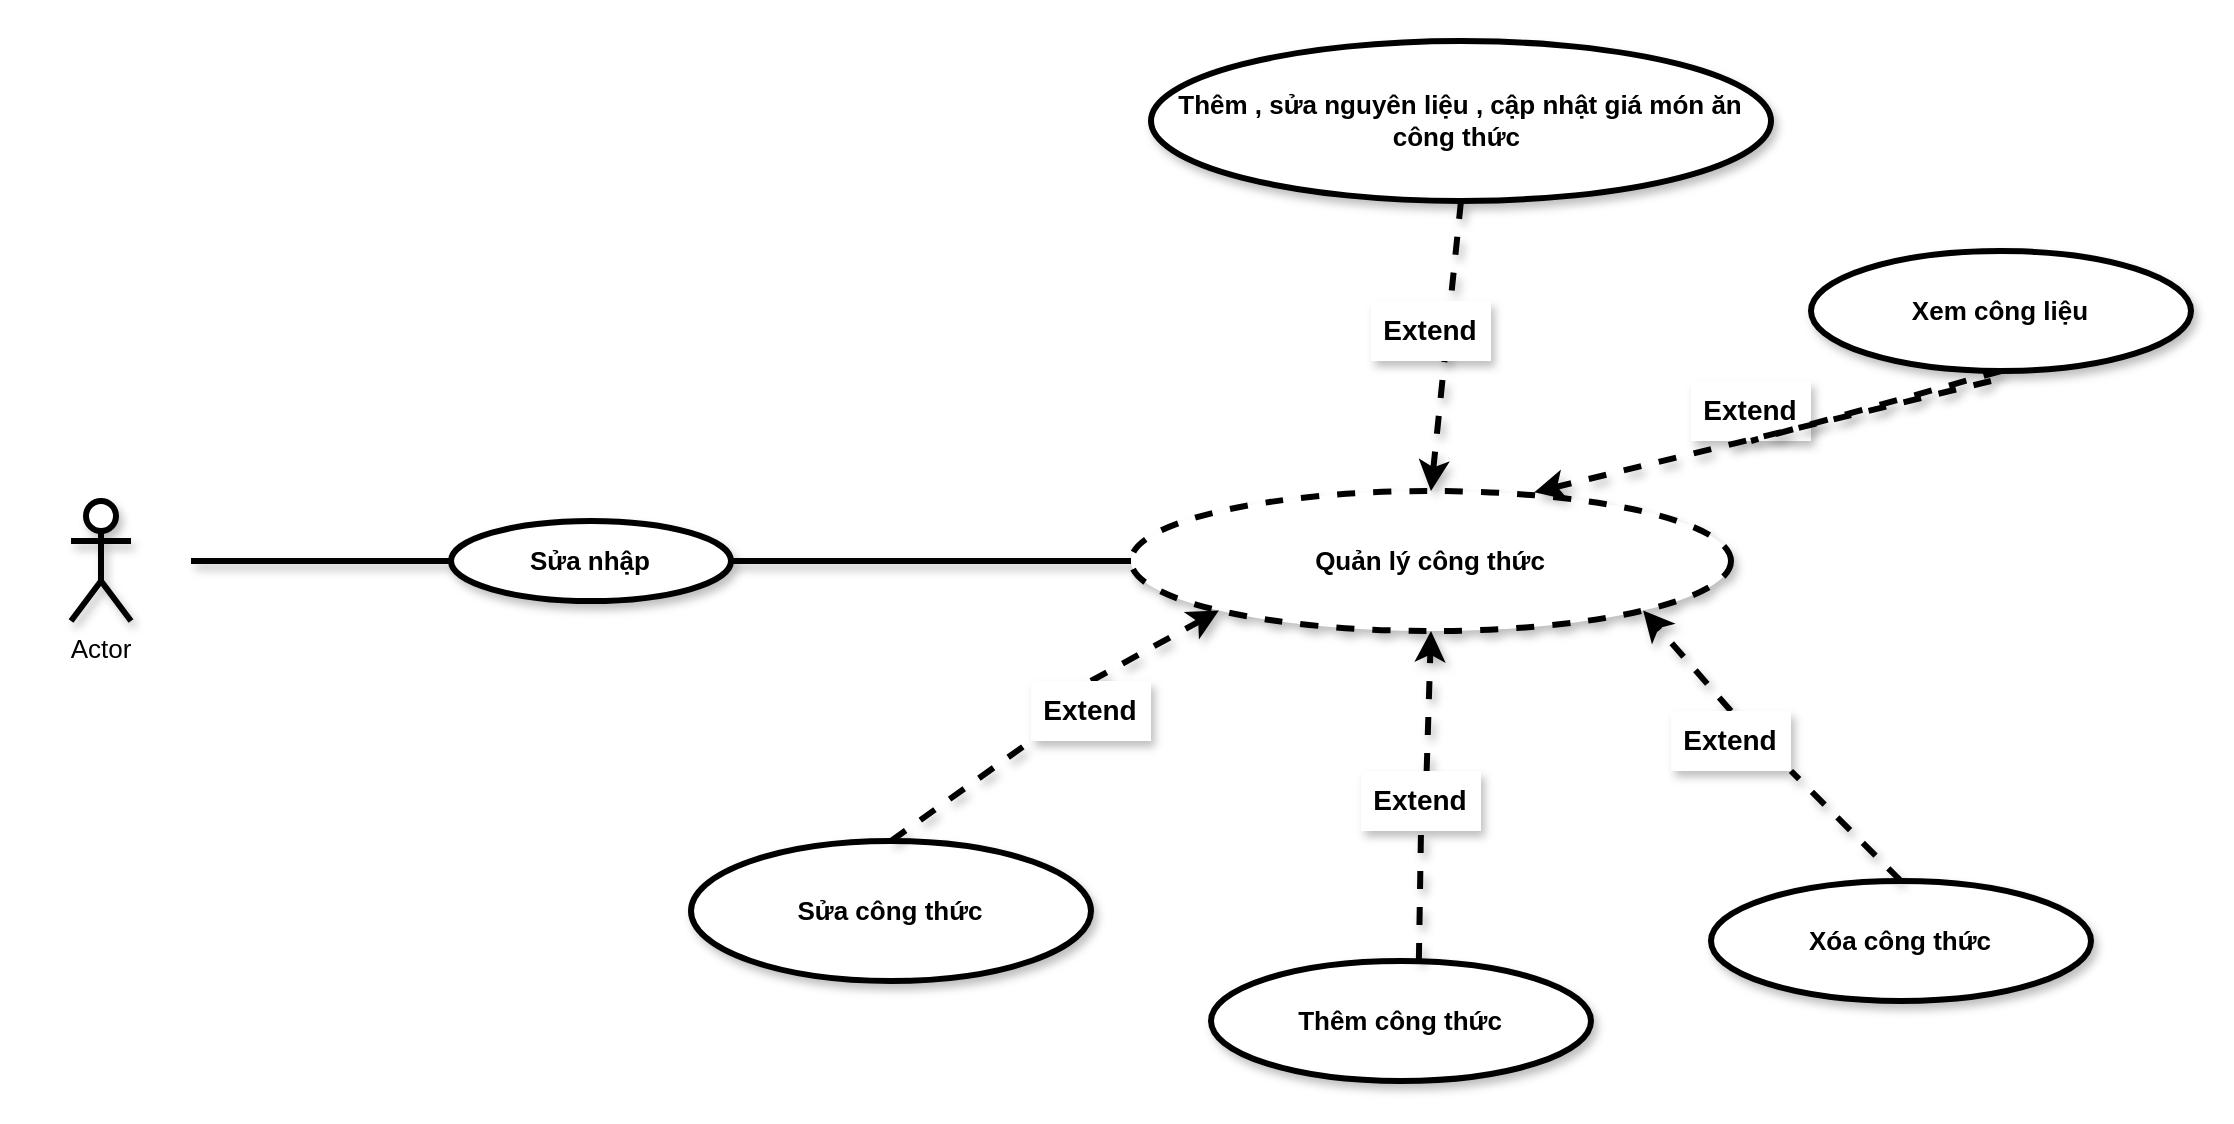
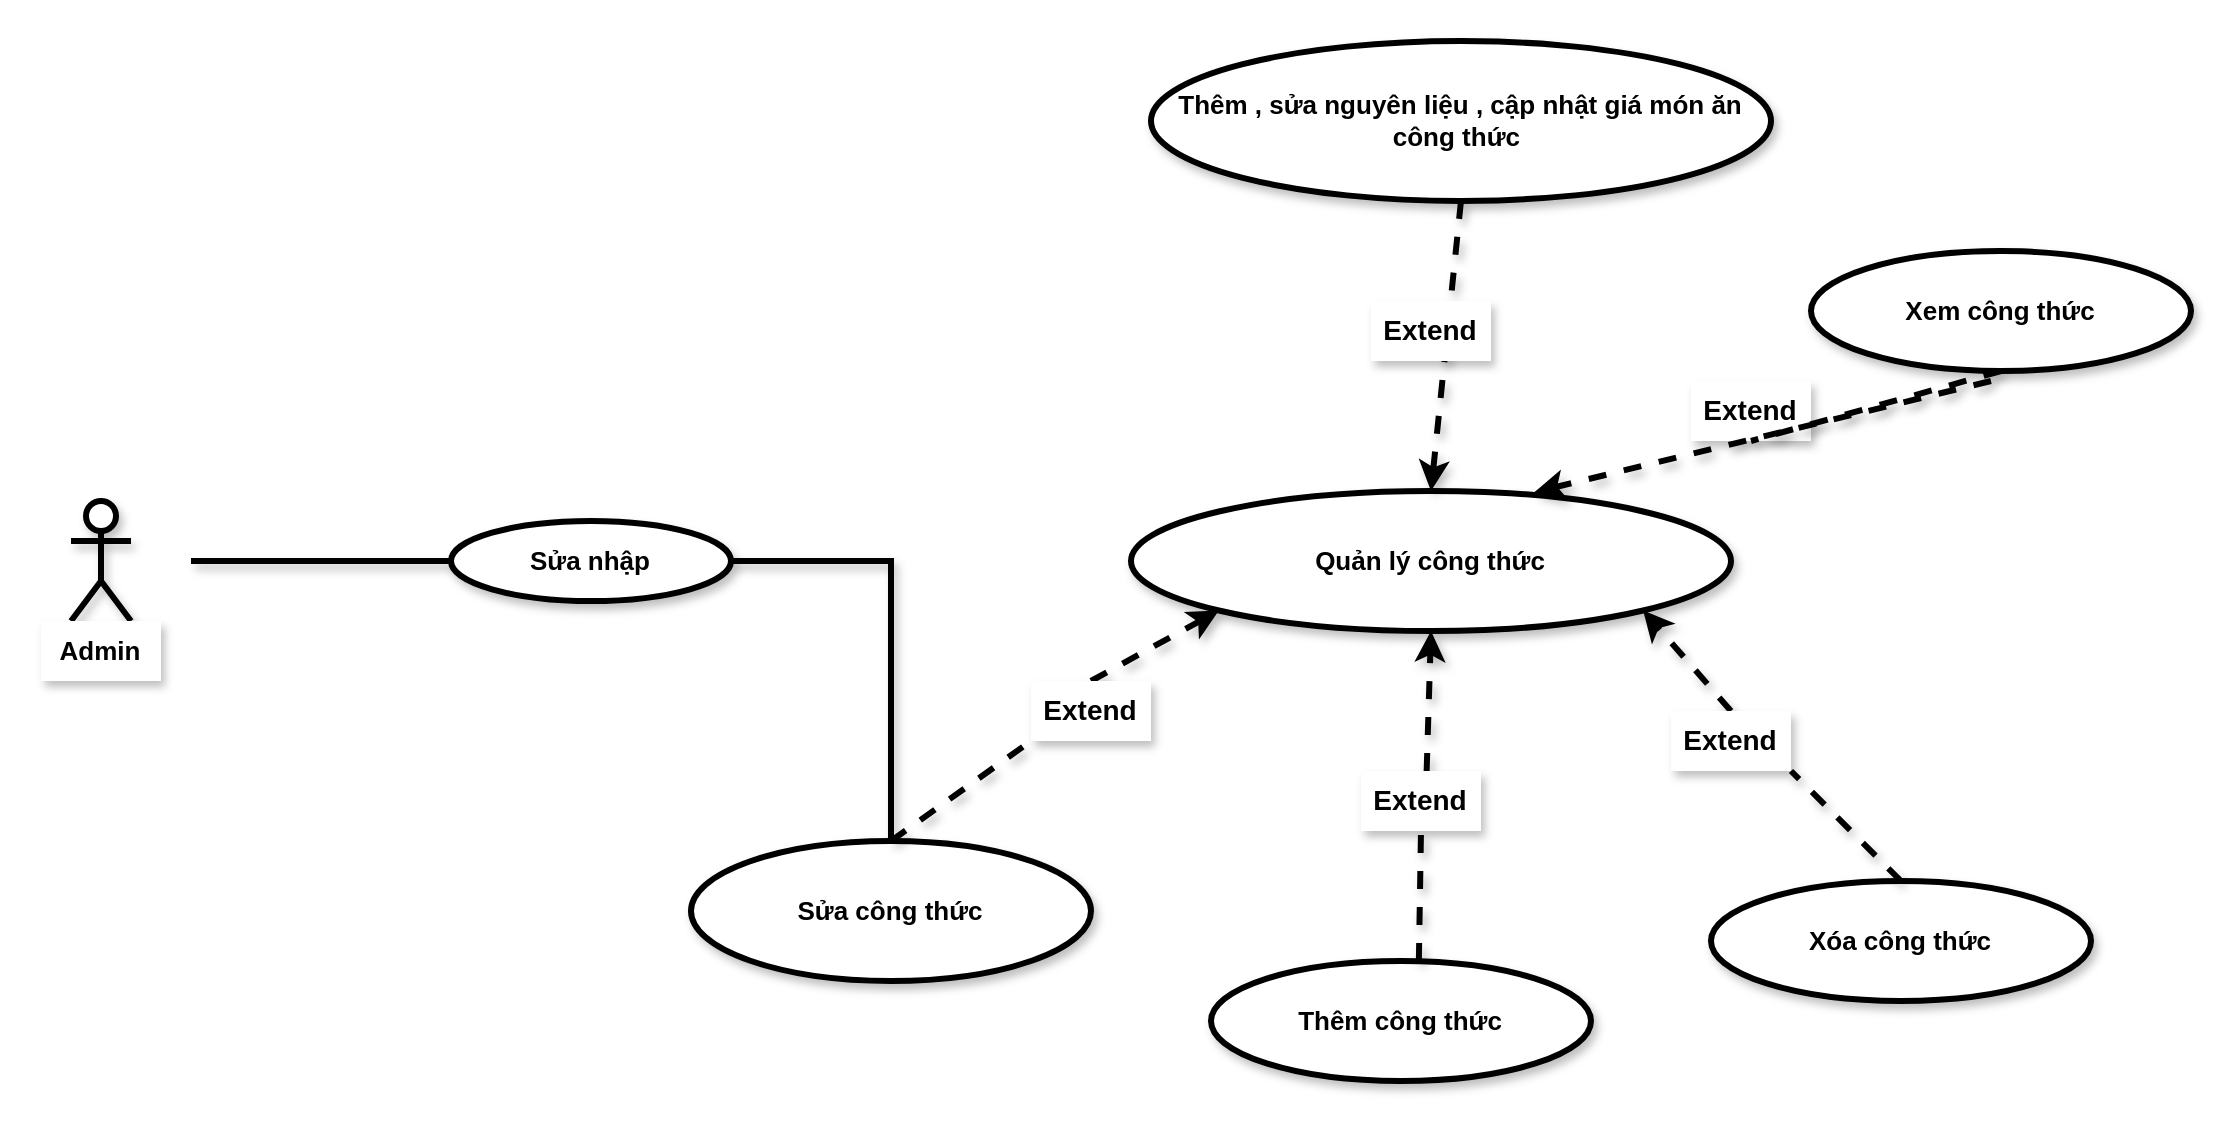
(2001, 311) -> (2001, 311)
(1011, 561) -> (891, 699)
(1431, 561) -> (1431, 561)
none -> (101, 651)
